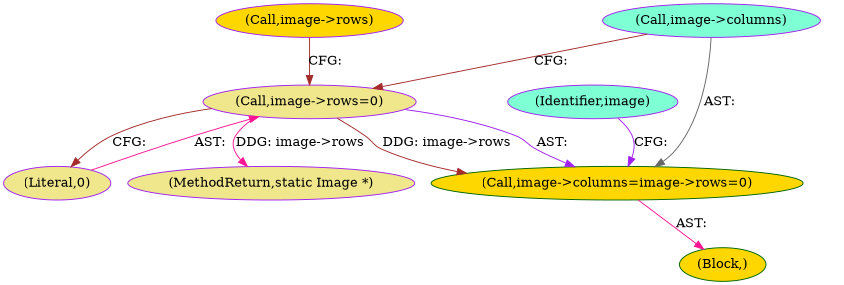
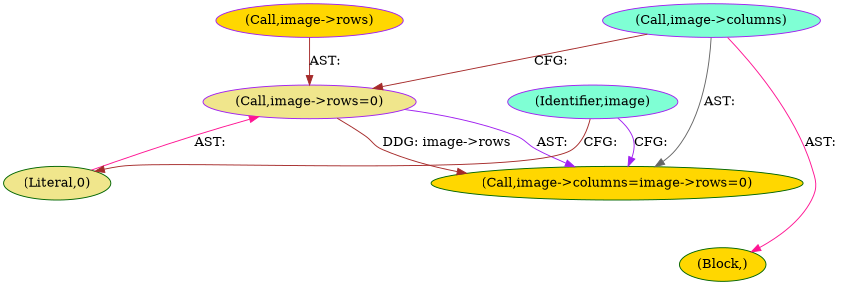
(327, 61) -> (327, 61)
(141, 125) -> (357, 166)
(57, 183) -> (57, 183)
(271, 183) -> none
(667, 222) -> (803, 144)
